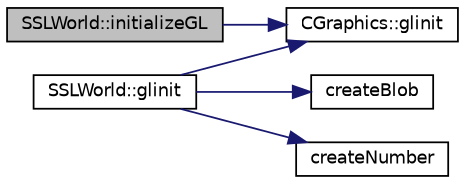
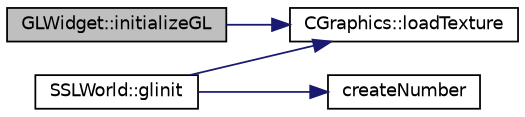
(115, 25) -> (117, 25)
(372, 25) -> (404, 25)
(372, 92) -> none
